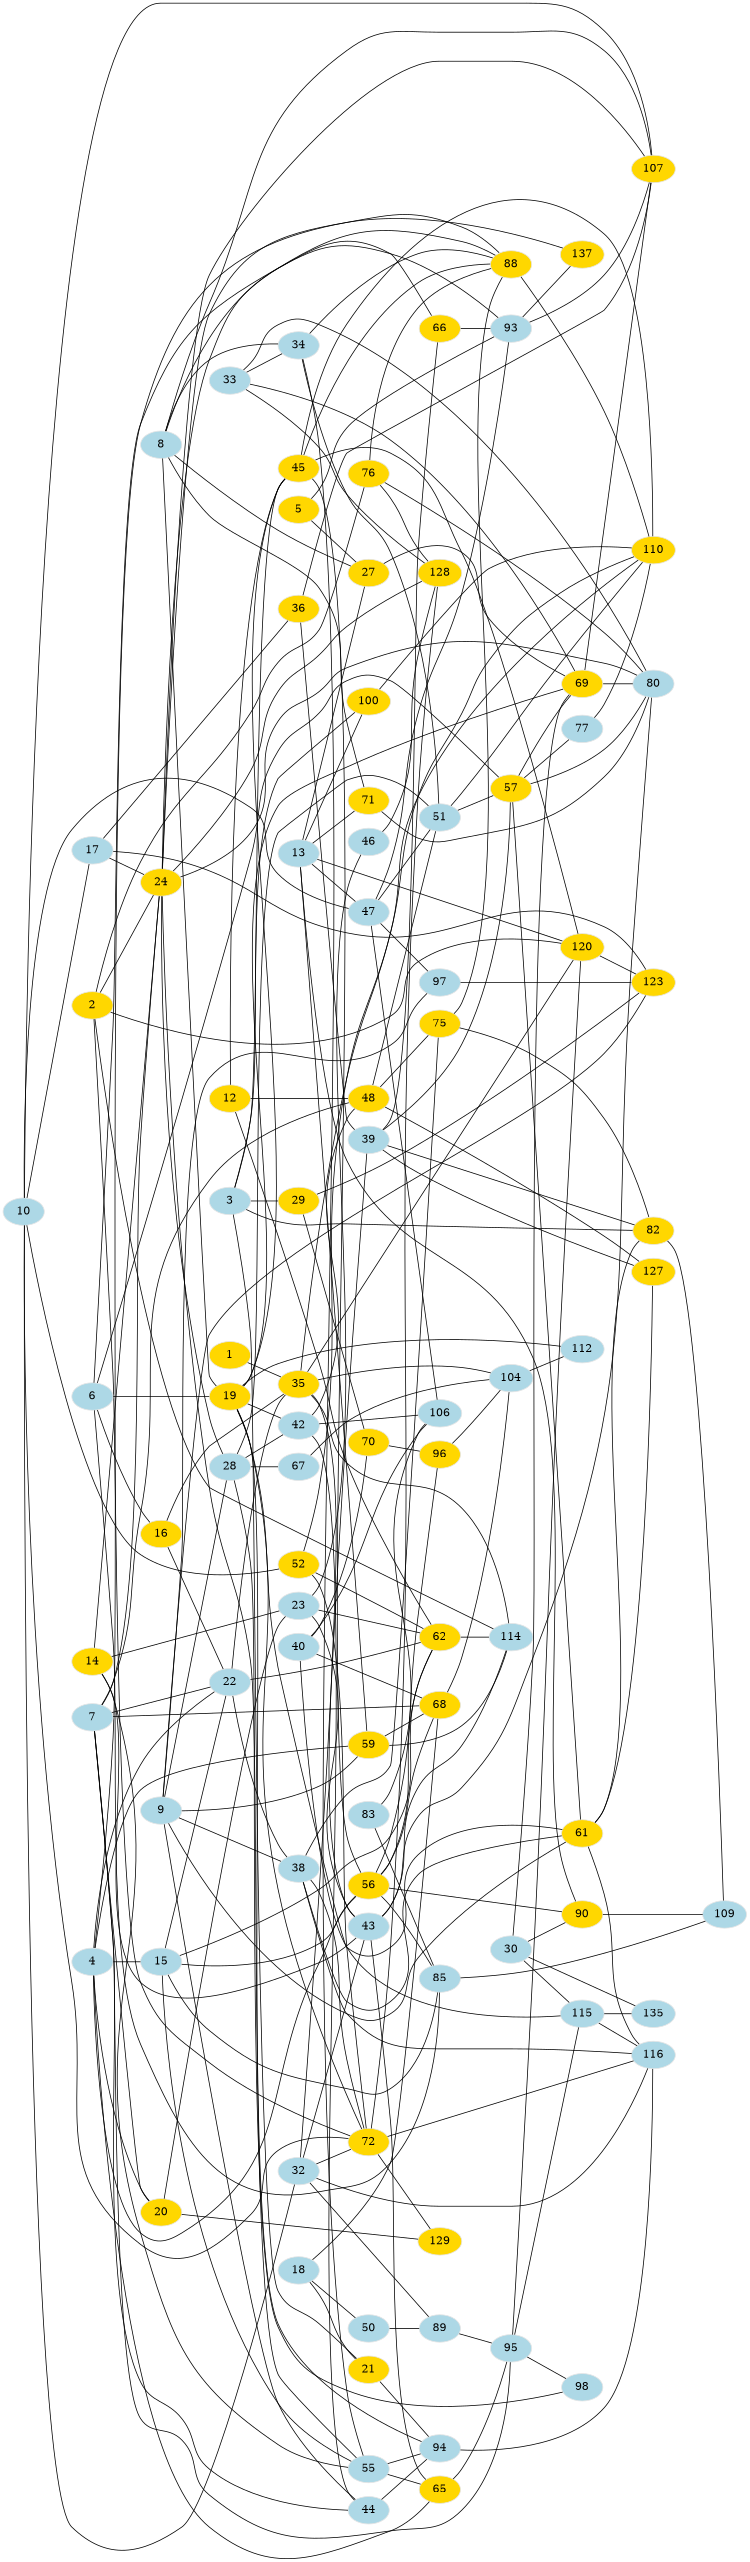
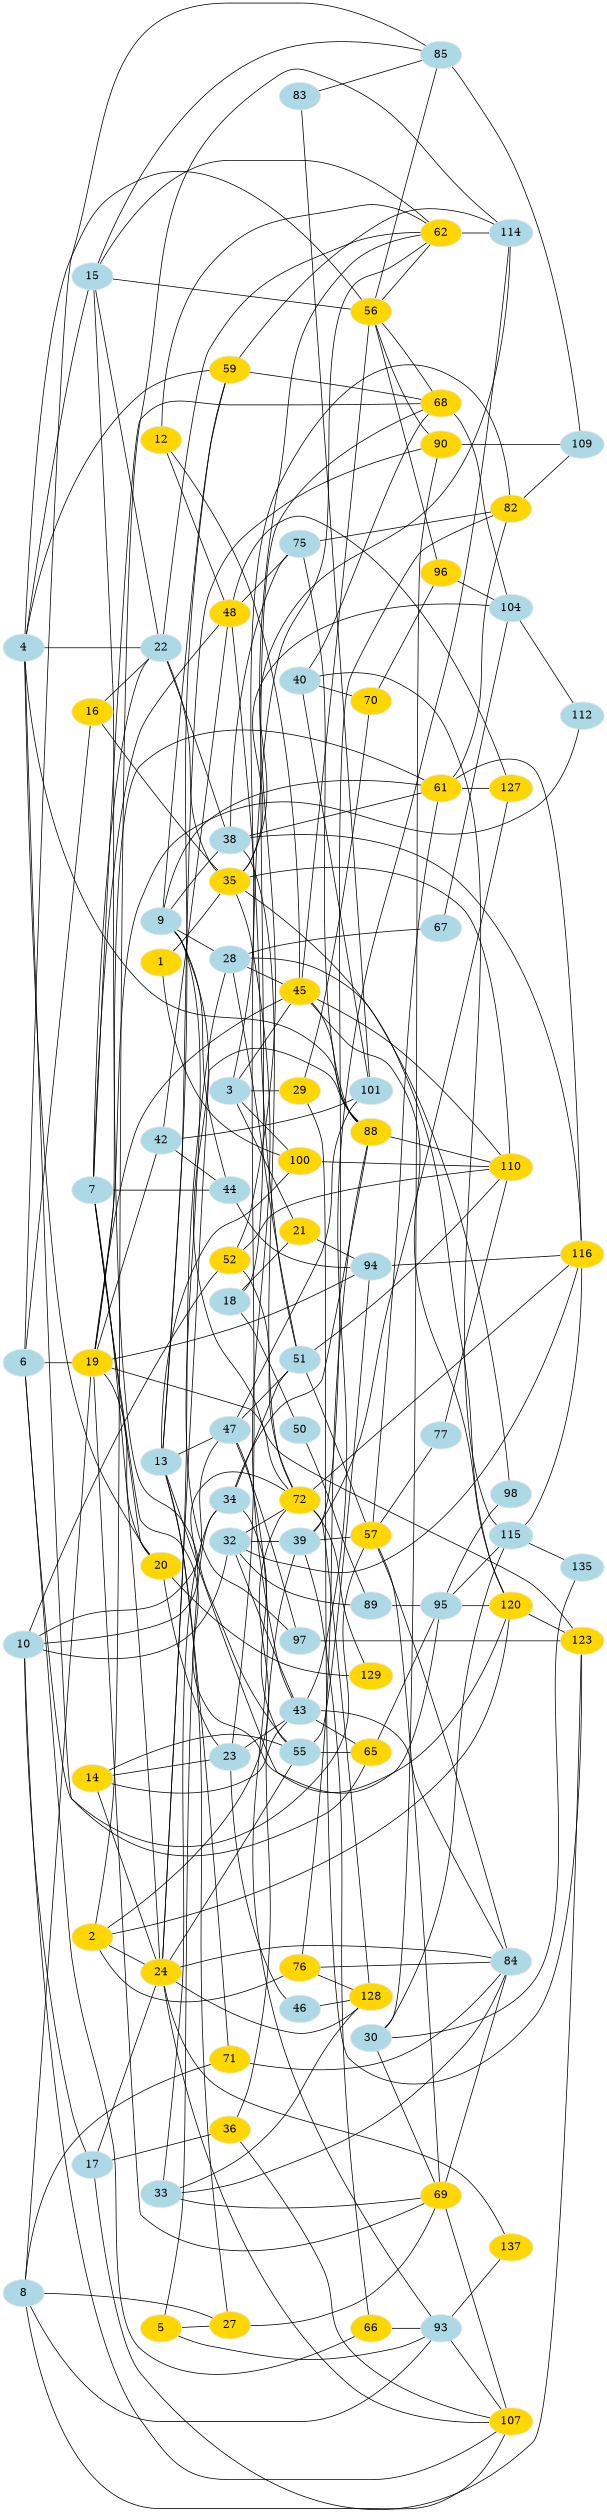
(217, 355) -> (188, 1831)
(653, 684) -> (511, 1962)
(440, 1024) -> (300, 544)
none -> (193, 1086)
(440, 1413) -> (371, 1091)
(259, 1450) -> (265, 976)
none -> (127, 1464)
(653, 2055) -> (582, 1254)
